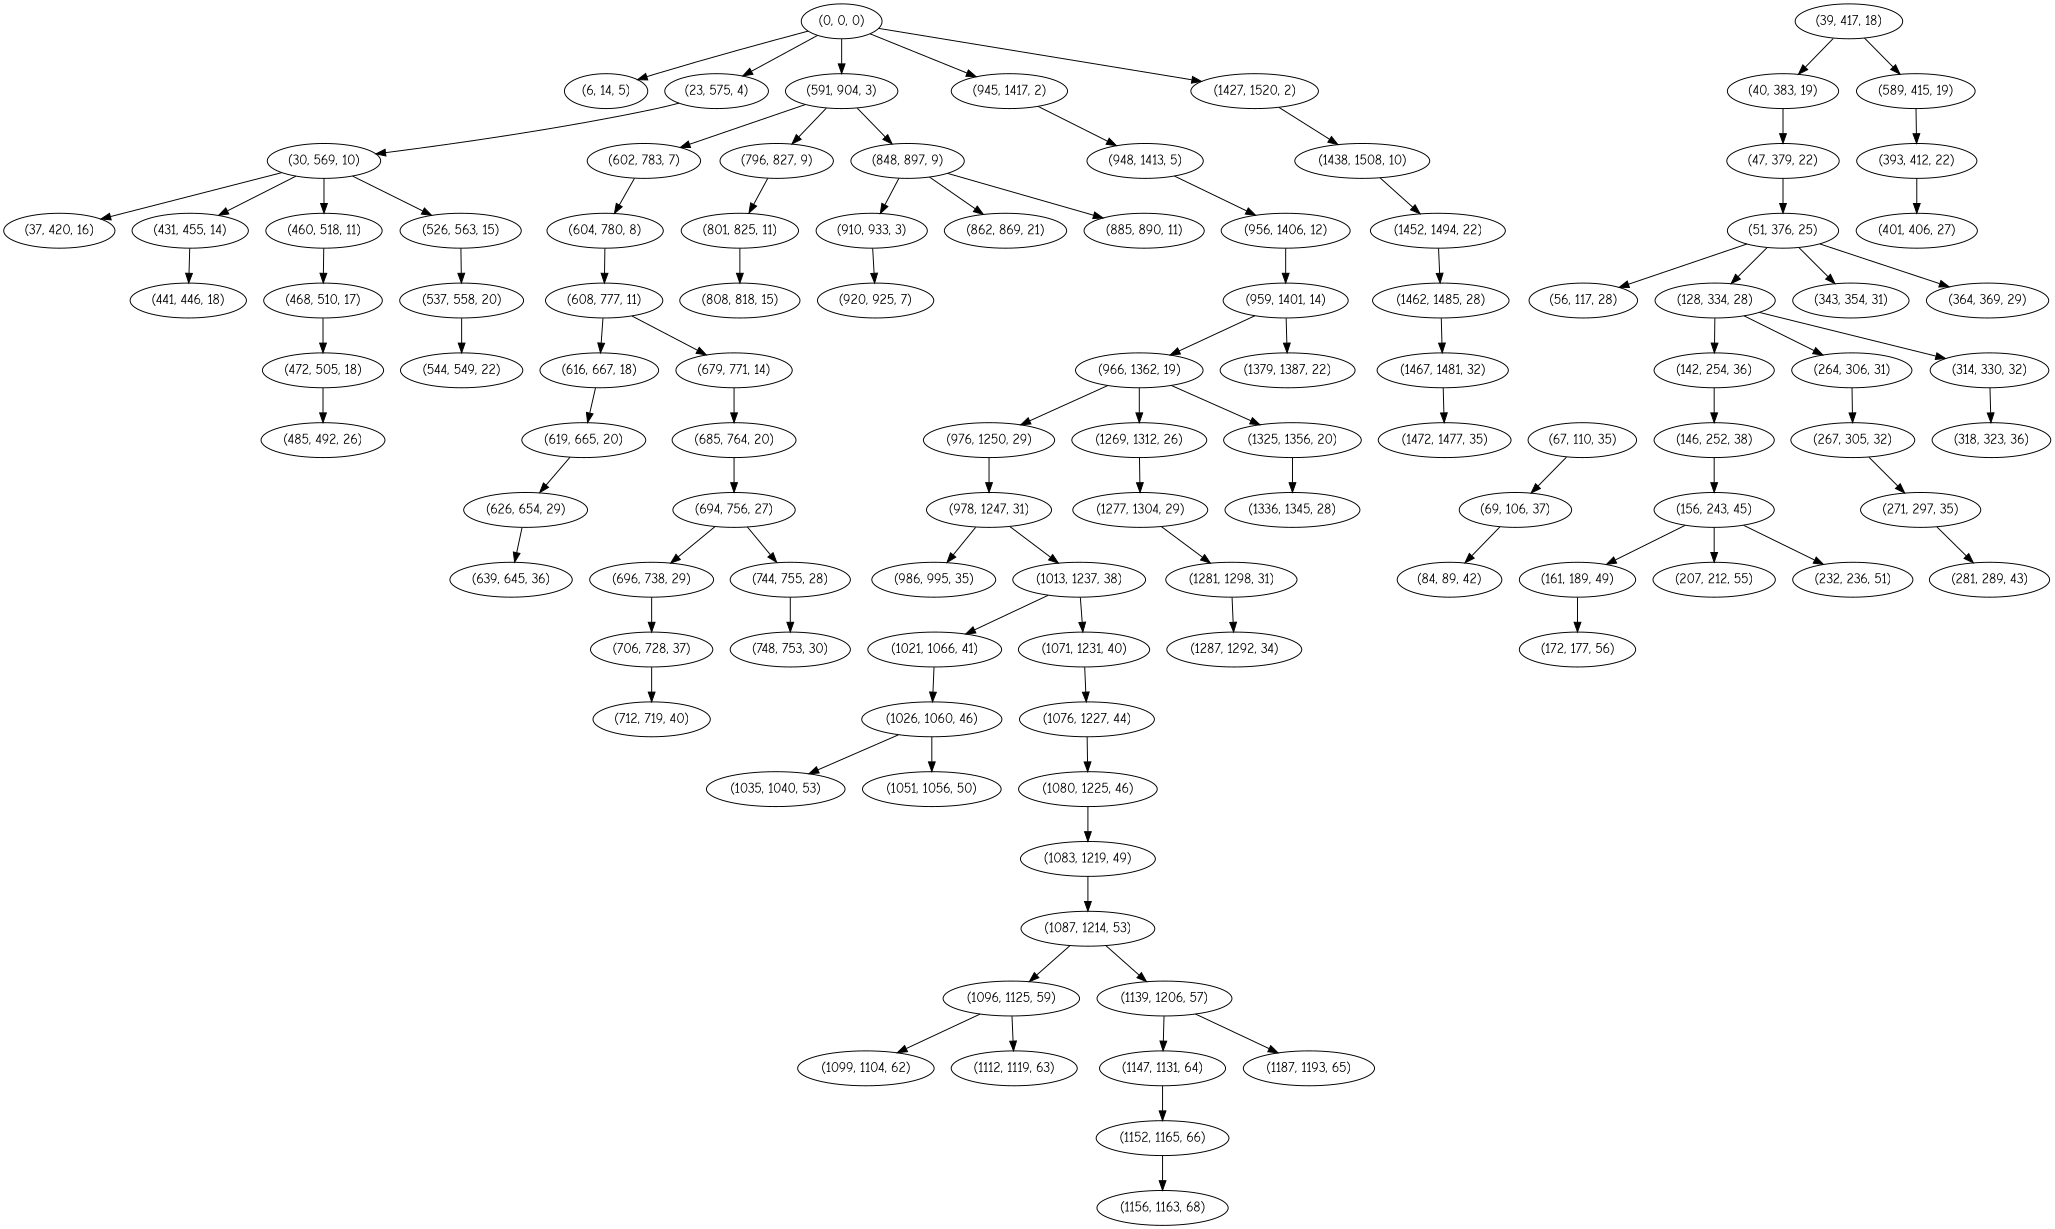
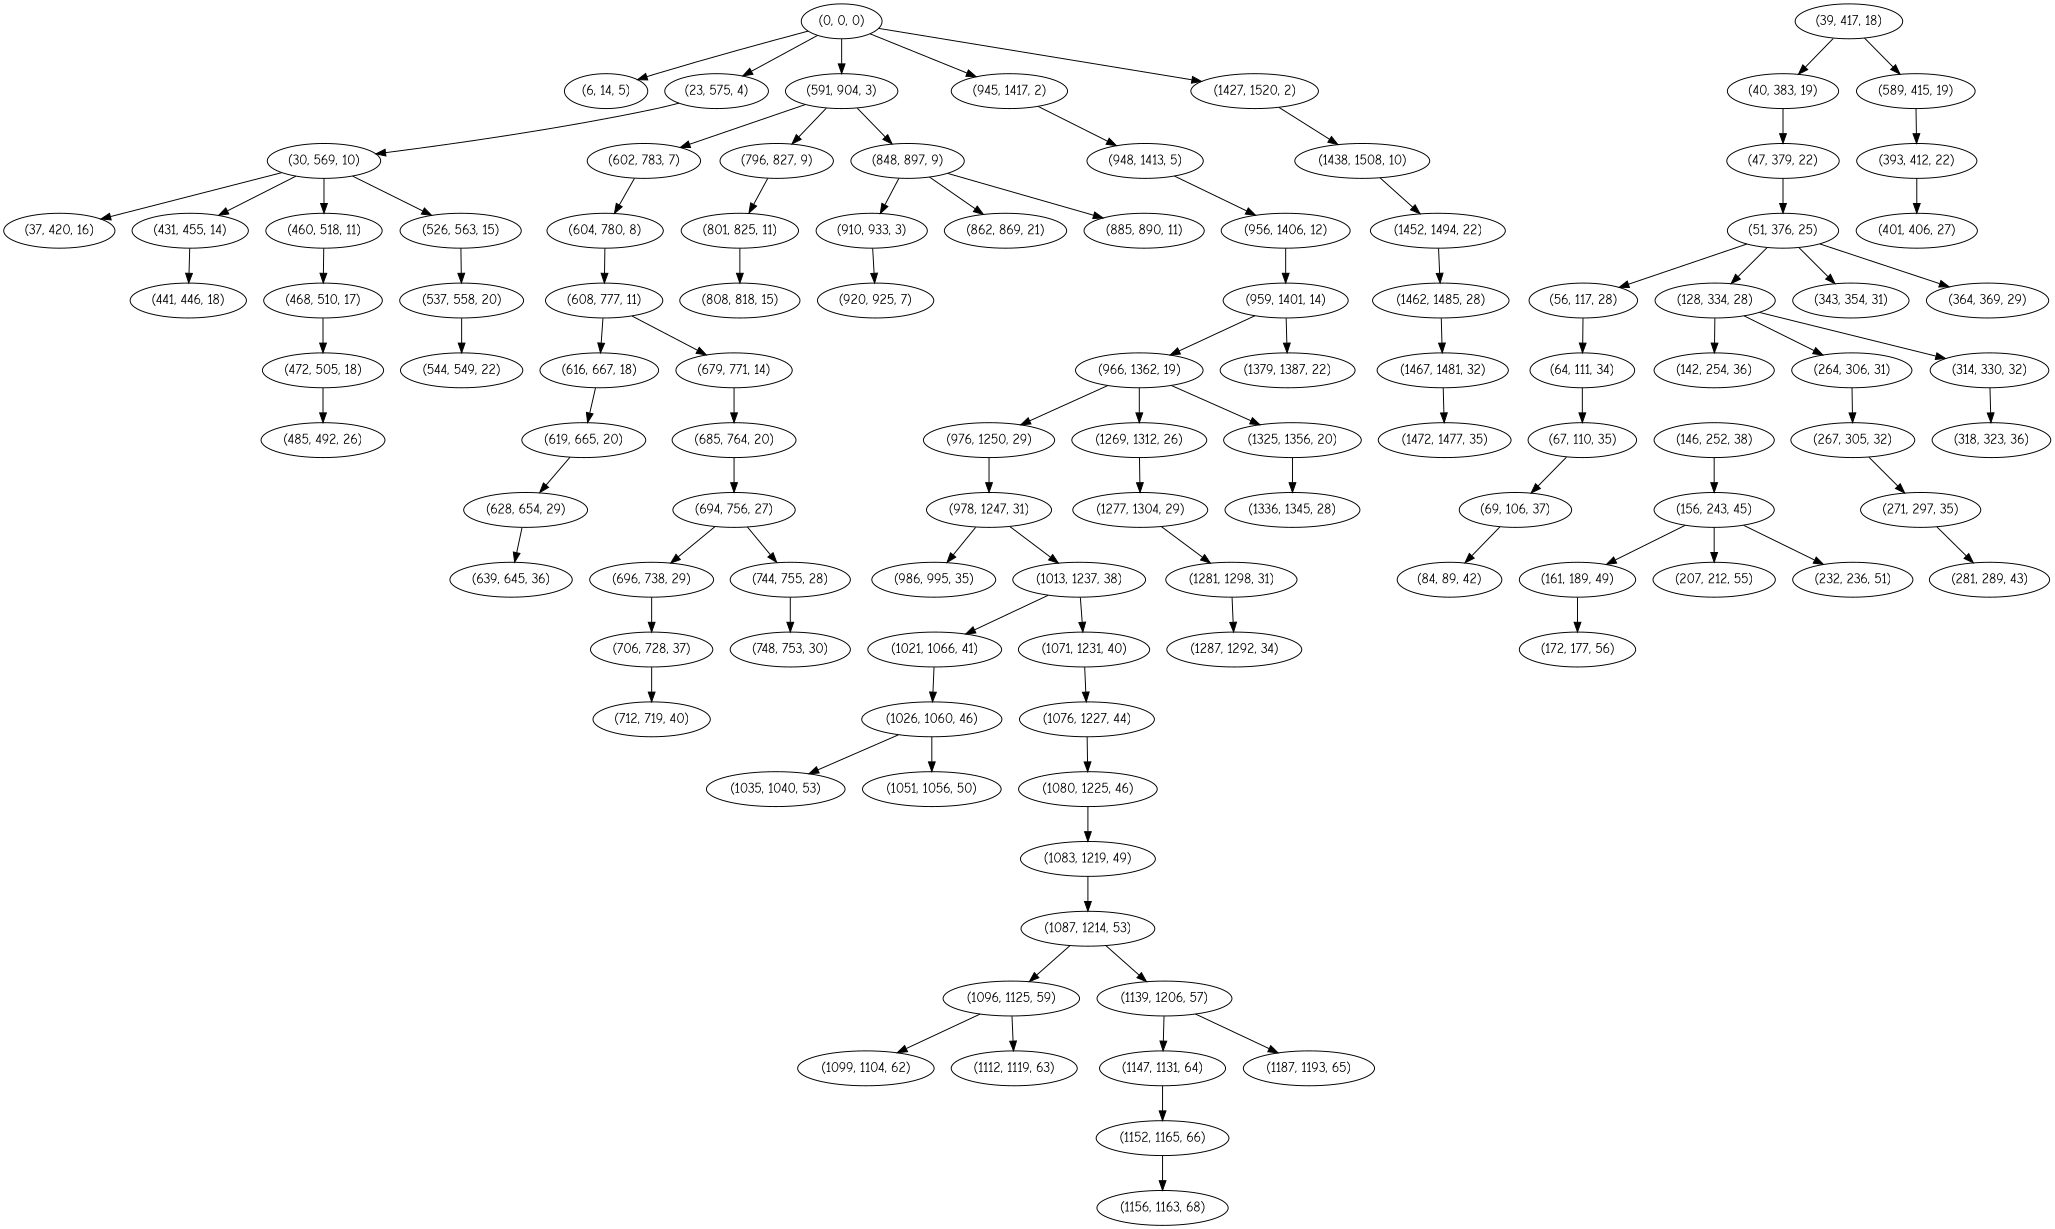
none -> (1582, 370)
(1714, 400) -> none
(526, 510) -> (526, 510)
